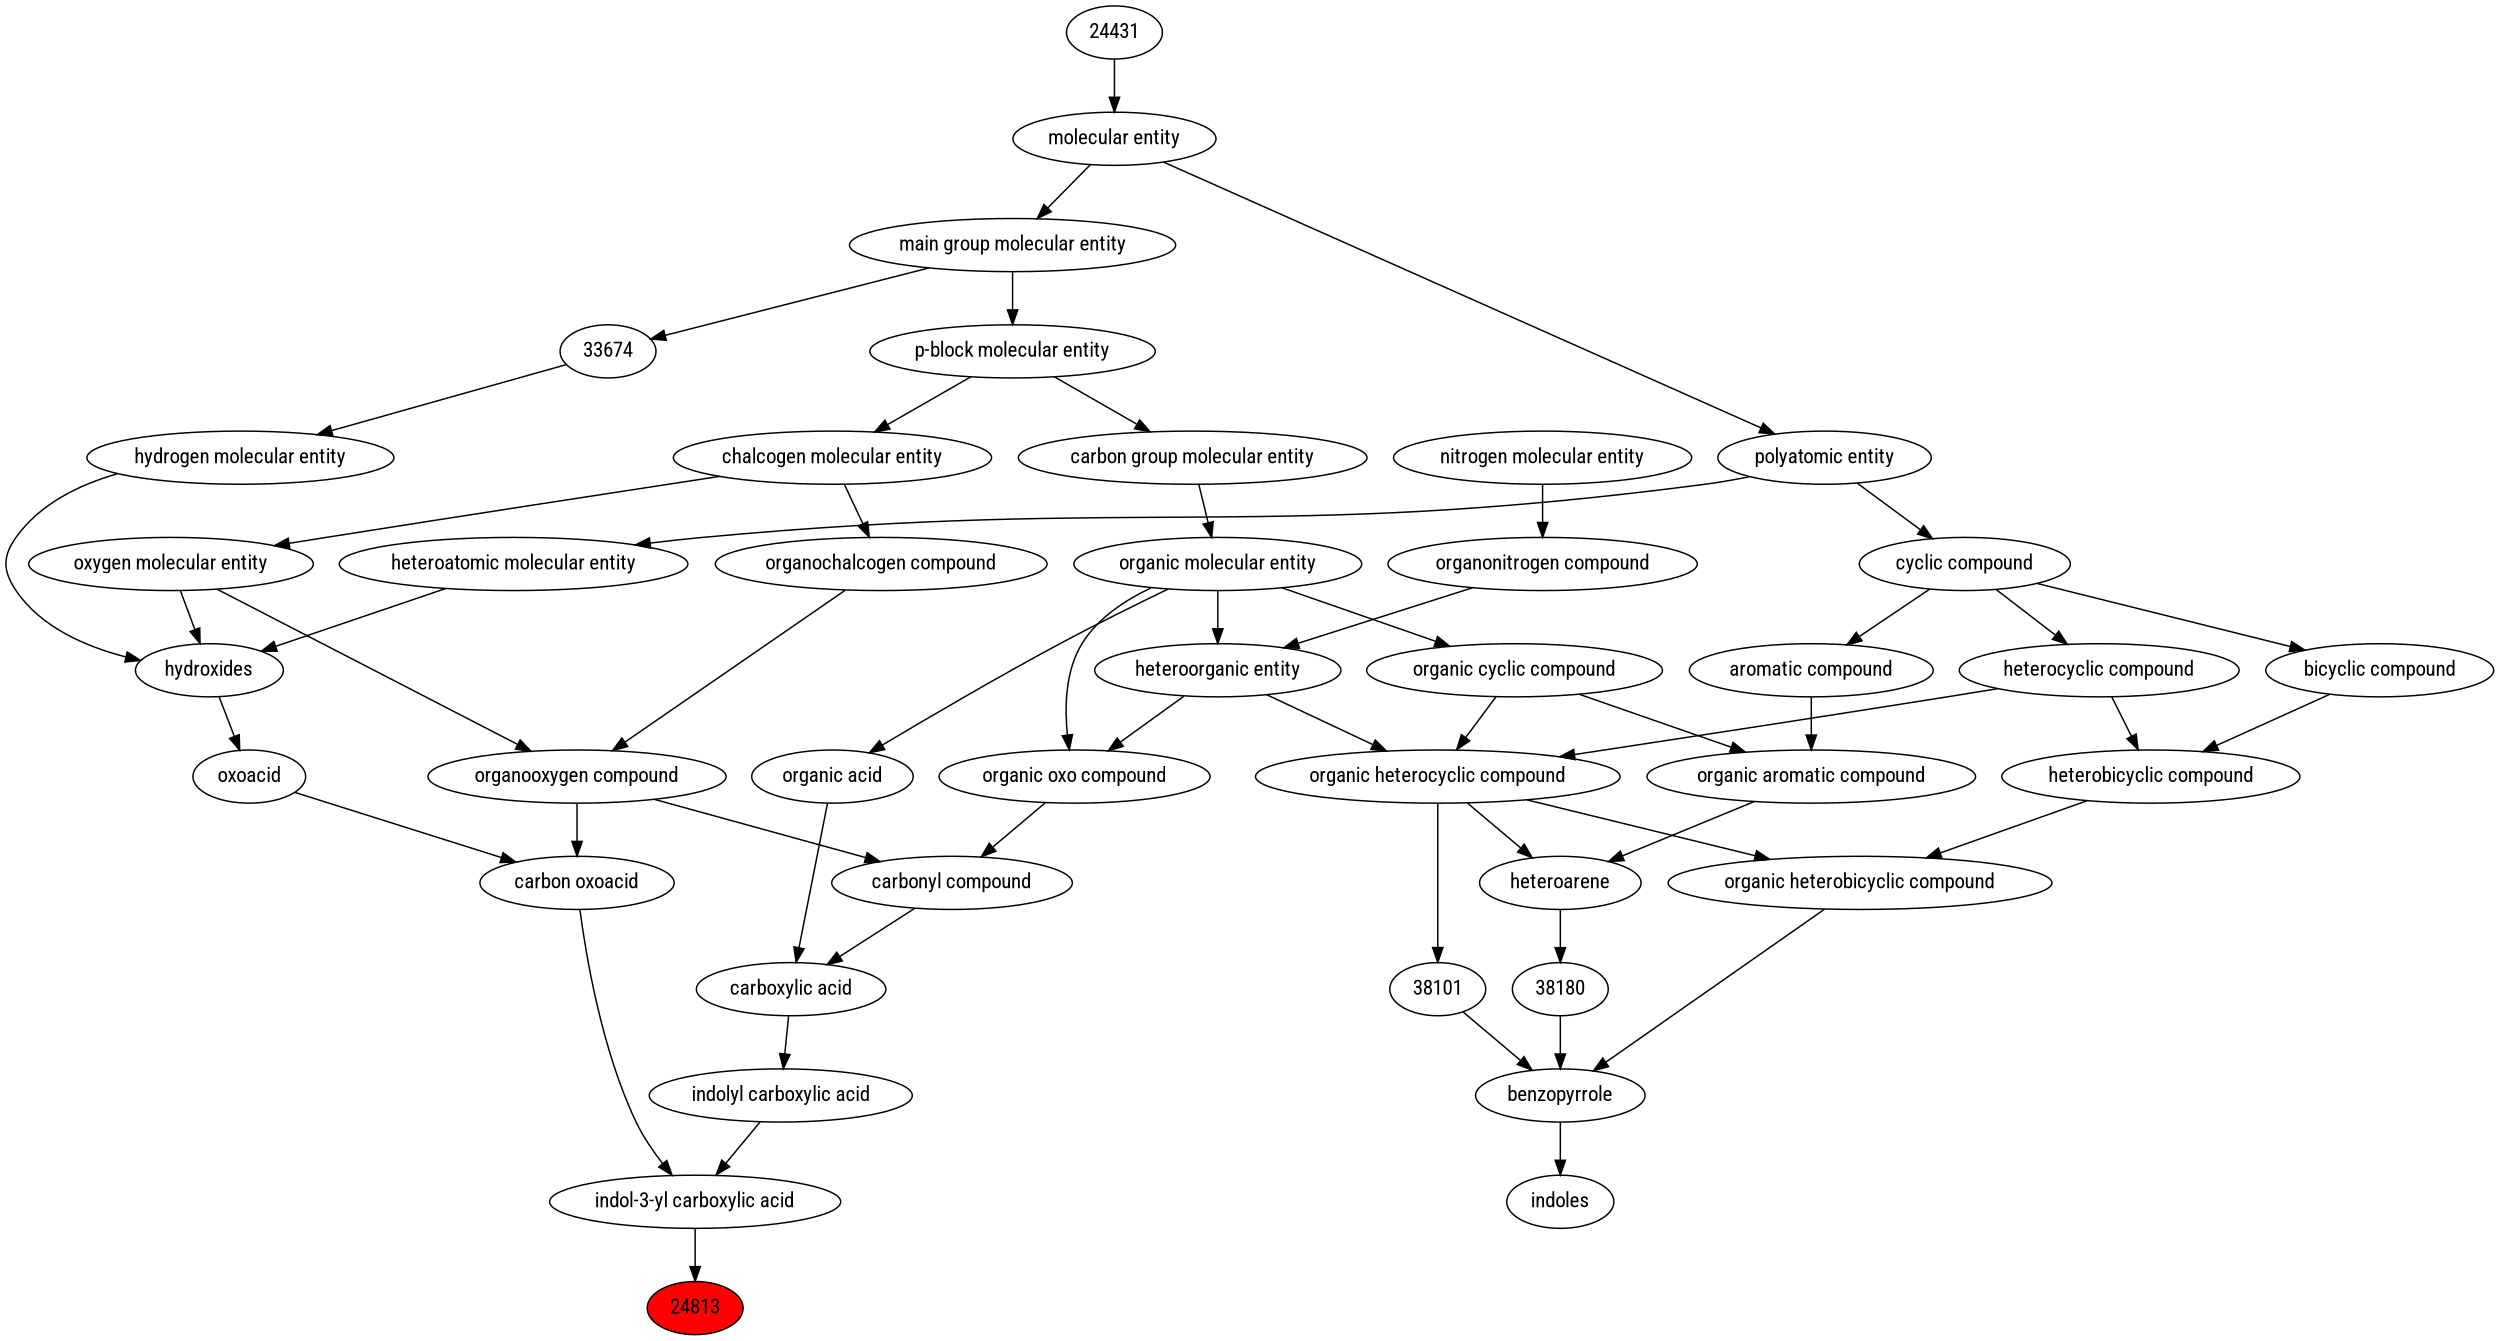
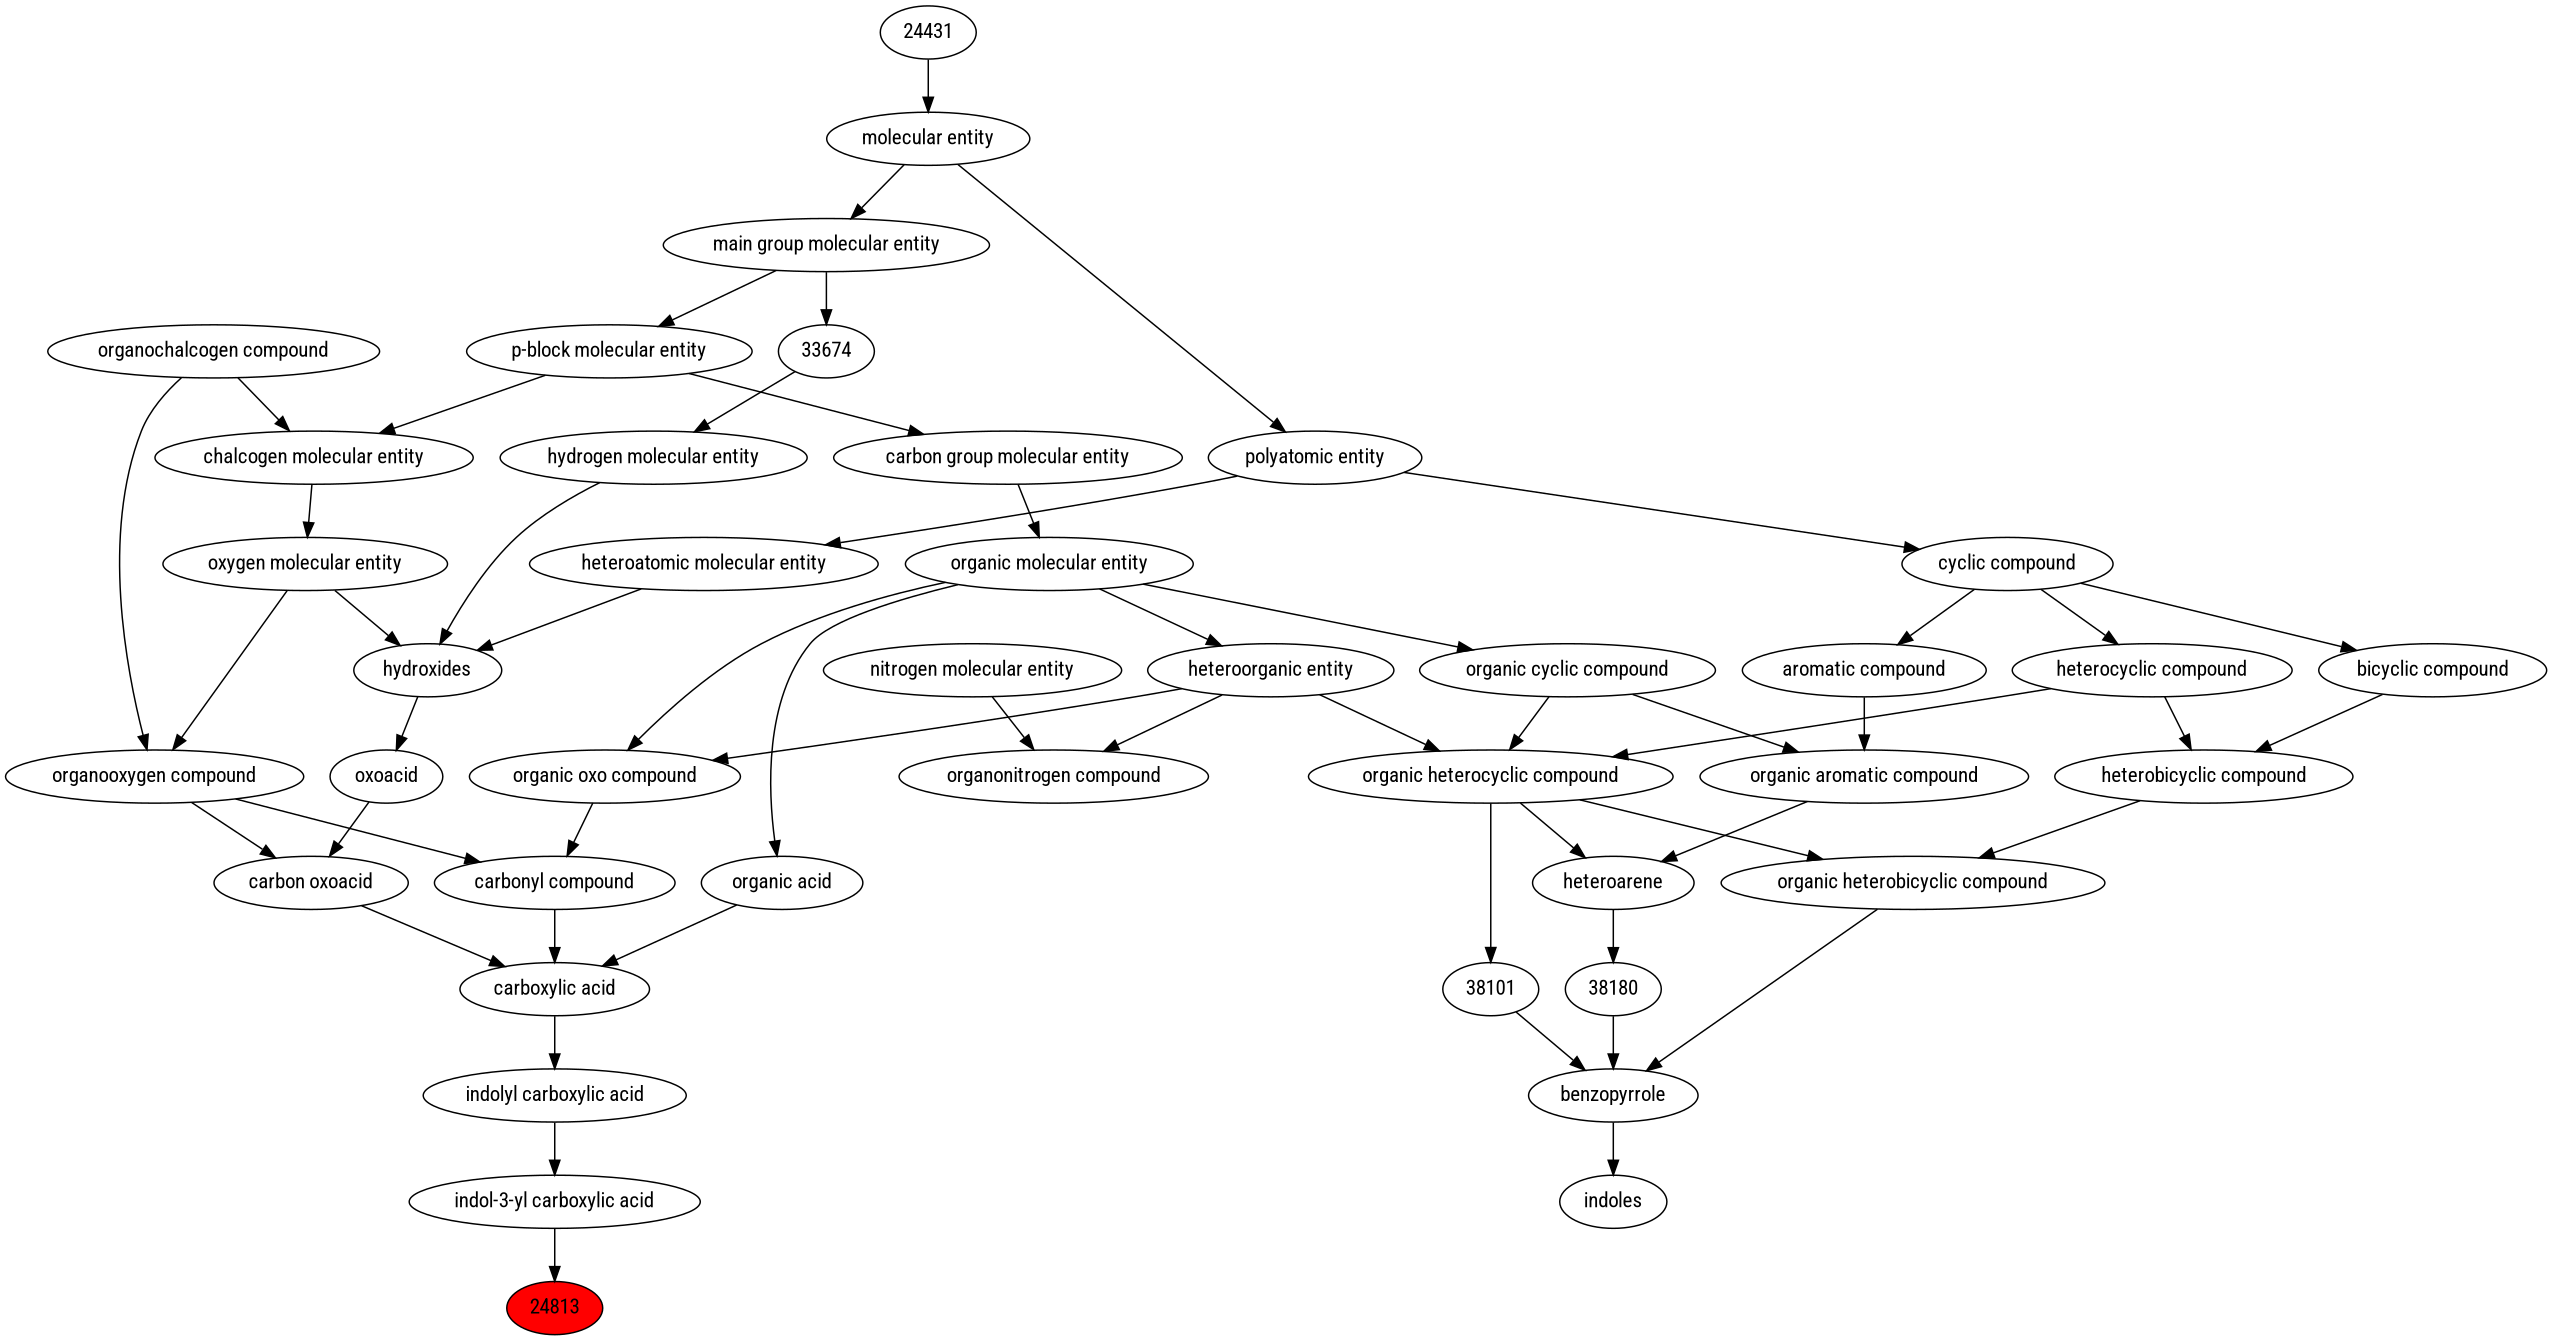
(854, 504) -> (258, 399)
(1390, 614) -> (1170, 720)
(607, 1042) -> (426, 933)
